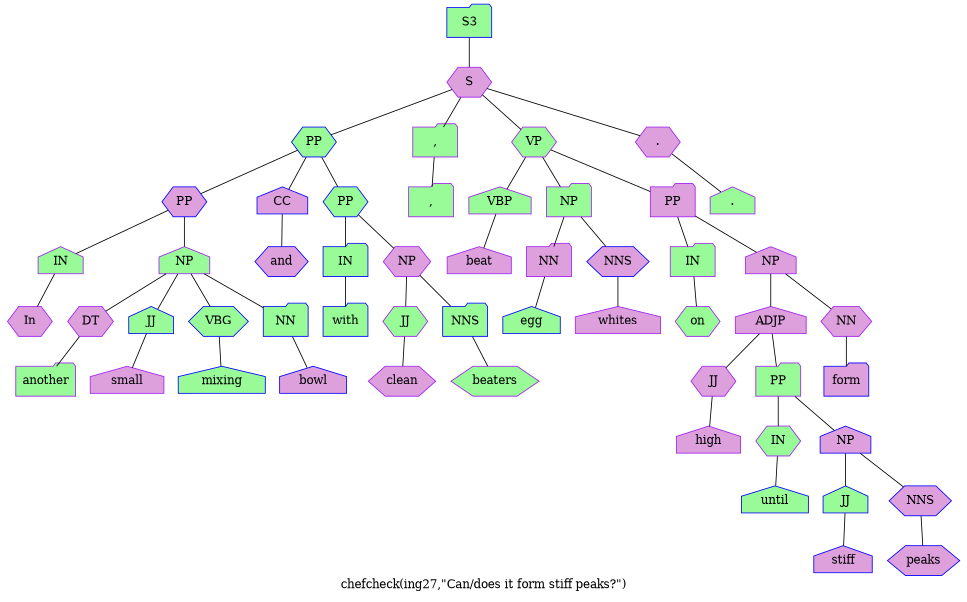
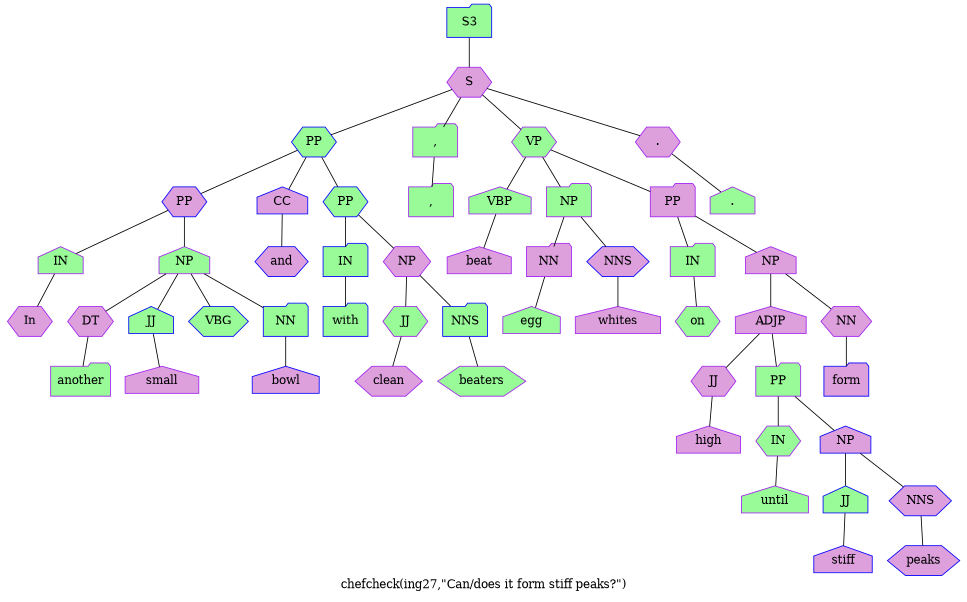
(532, 321) -> (532, 321)
(222, 381) -> none
(775, 501) -> (775, 501)
